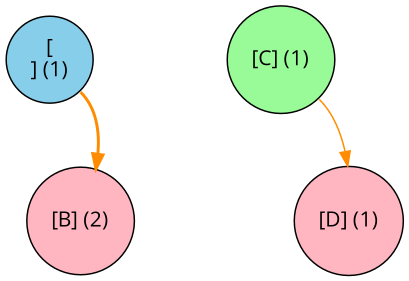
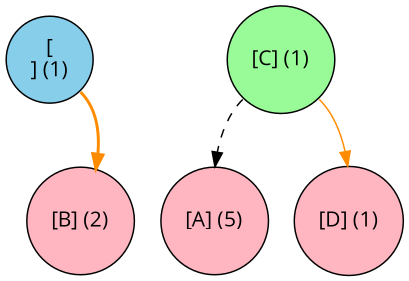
none -> (215, 221)
